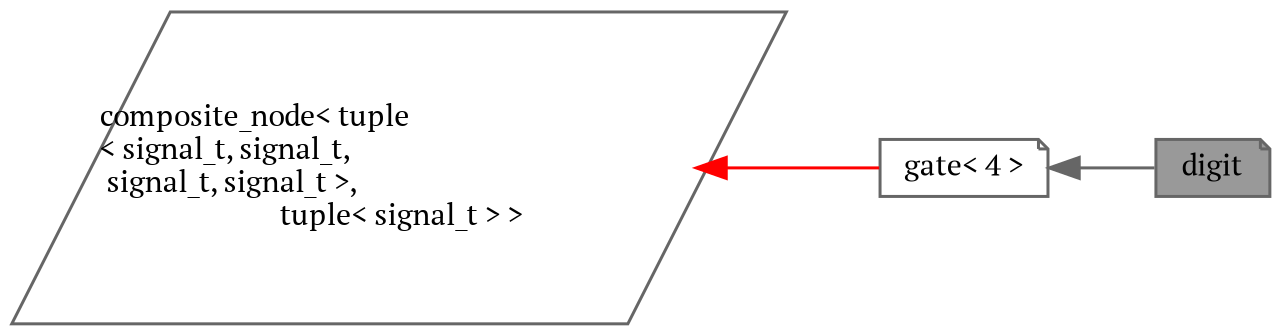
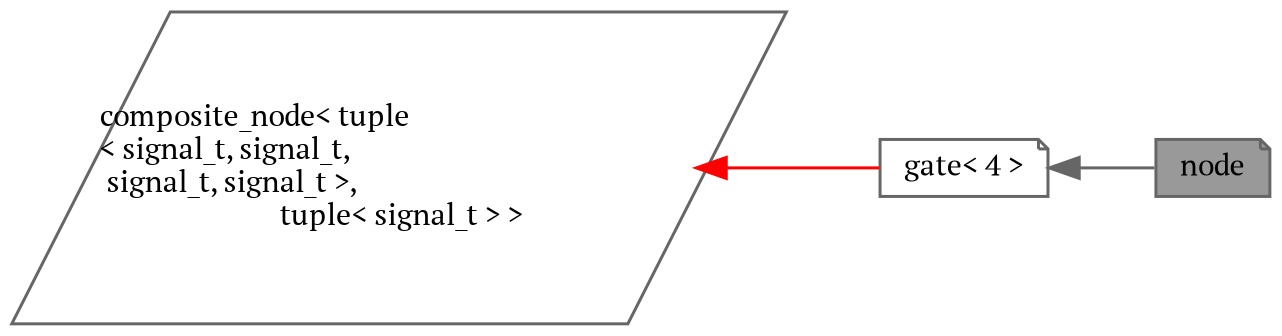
(1213, 168) -> (1213, 168)
